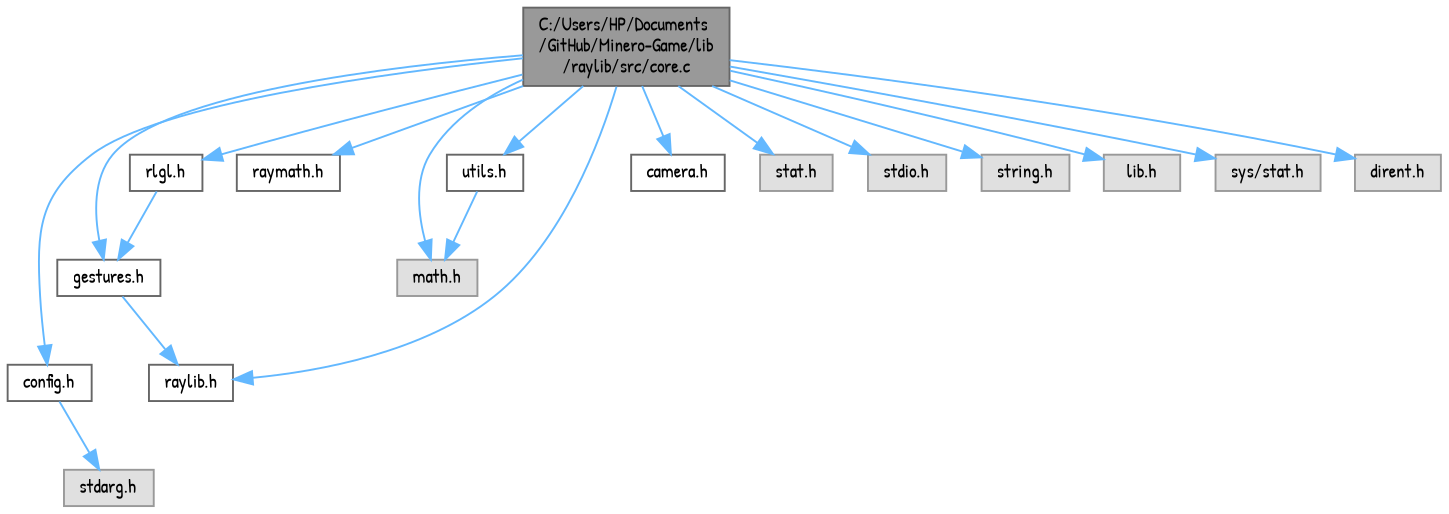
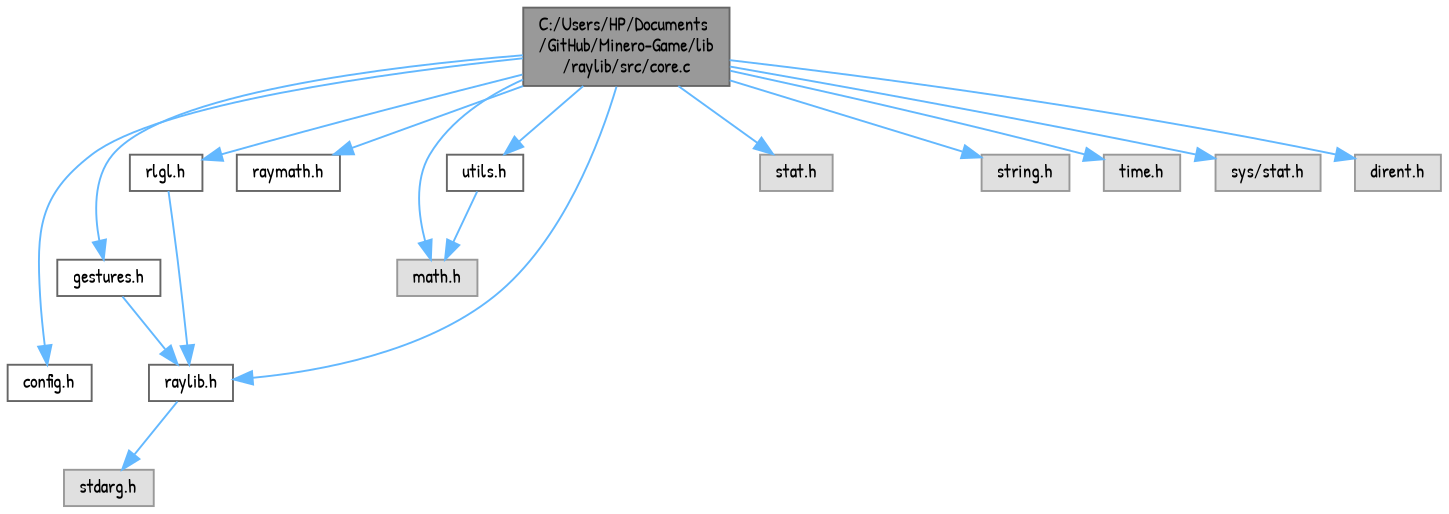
(678, 173) -> none
(907, 173) -> none
(1142, 173) -> (1142, 173)
(142, 217) -> (179, 268)
(74, 427) -> (156, 428)
